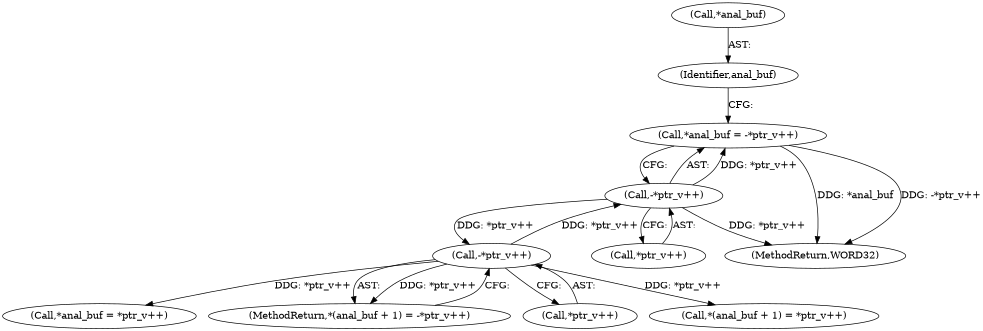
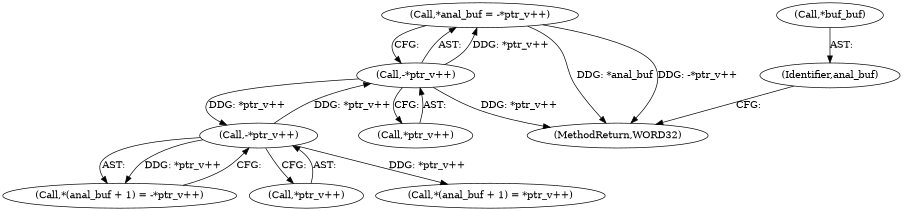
(728, 15) -> (830, 15)
(728, 102) -> (728, 104)
(99, 316) -> none
(359, 316) -> (120, 196)
